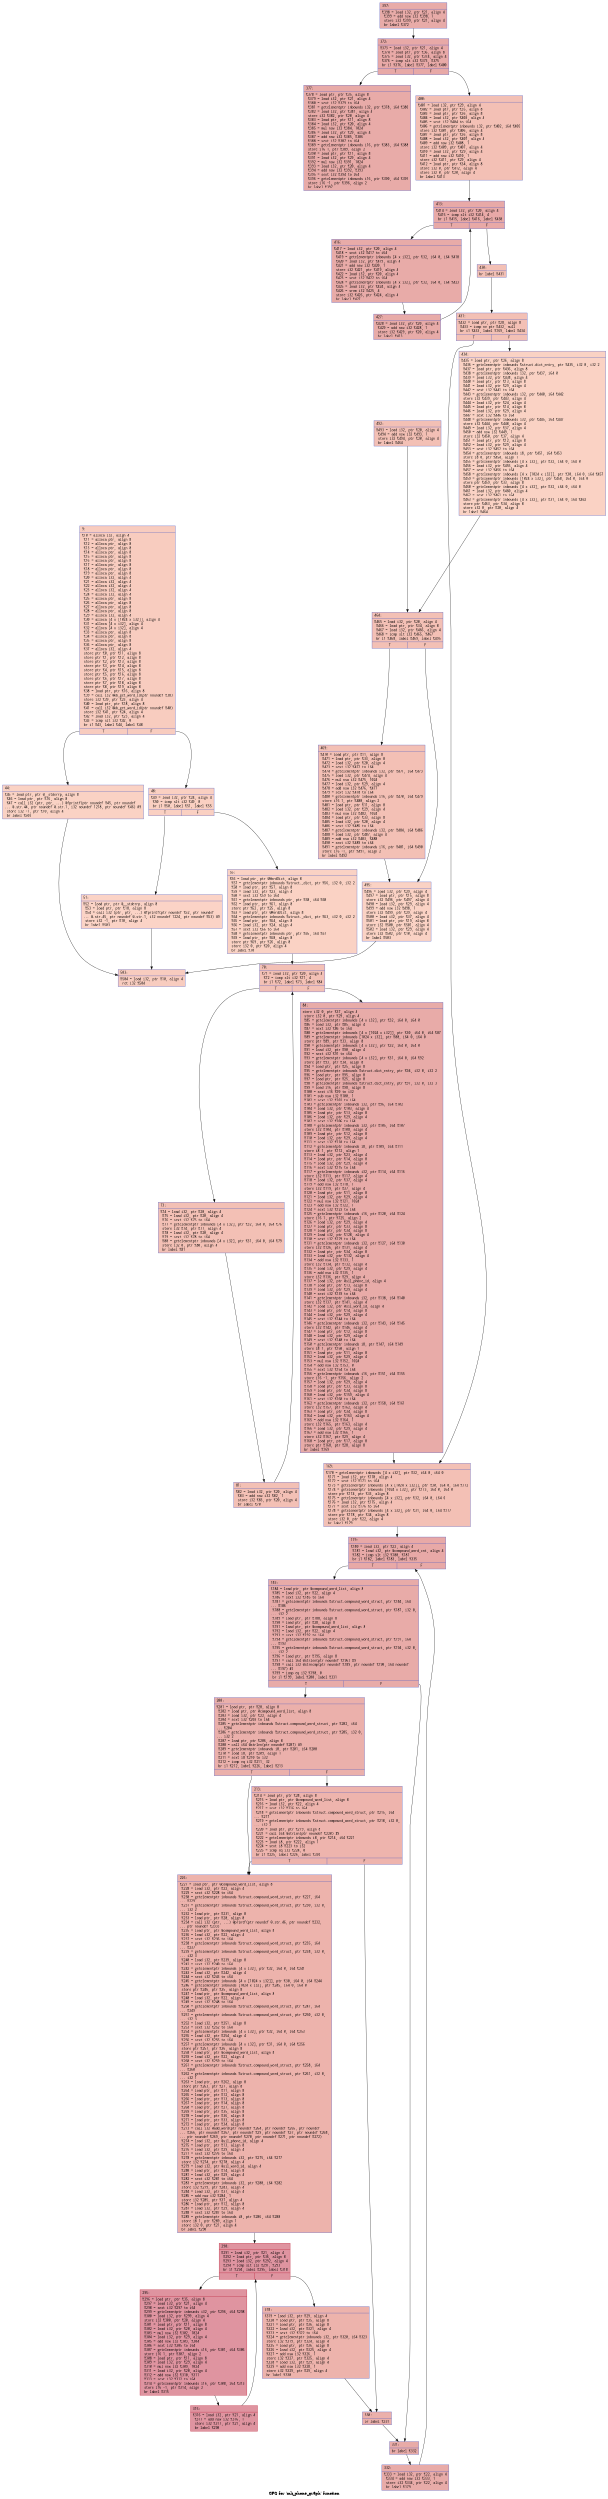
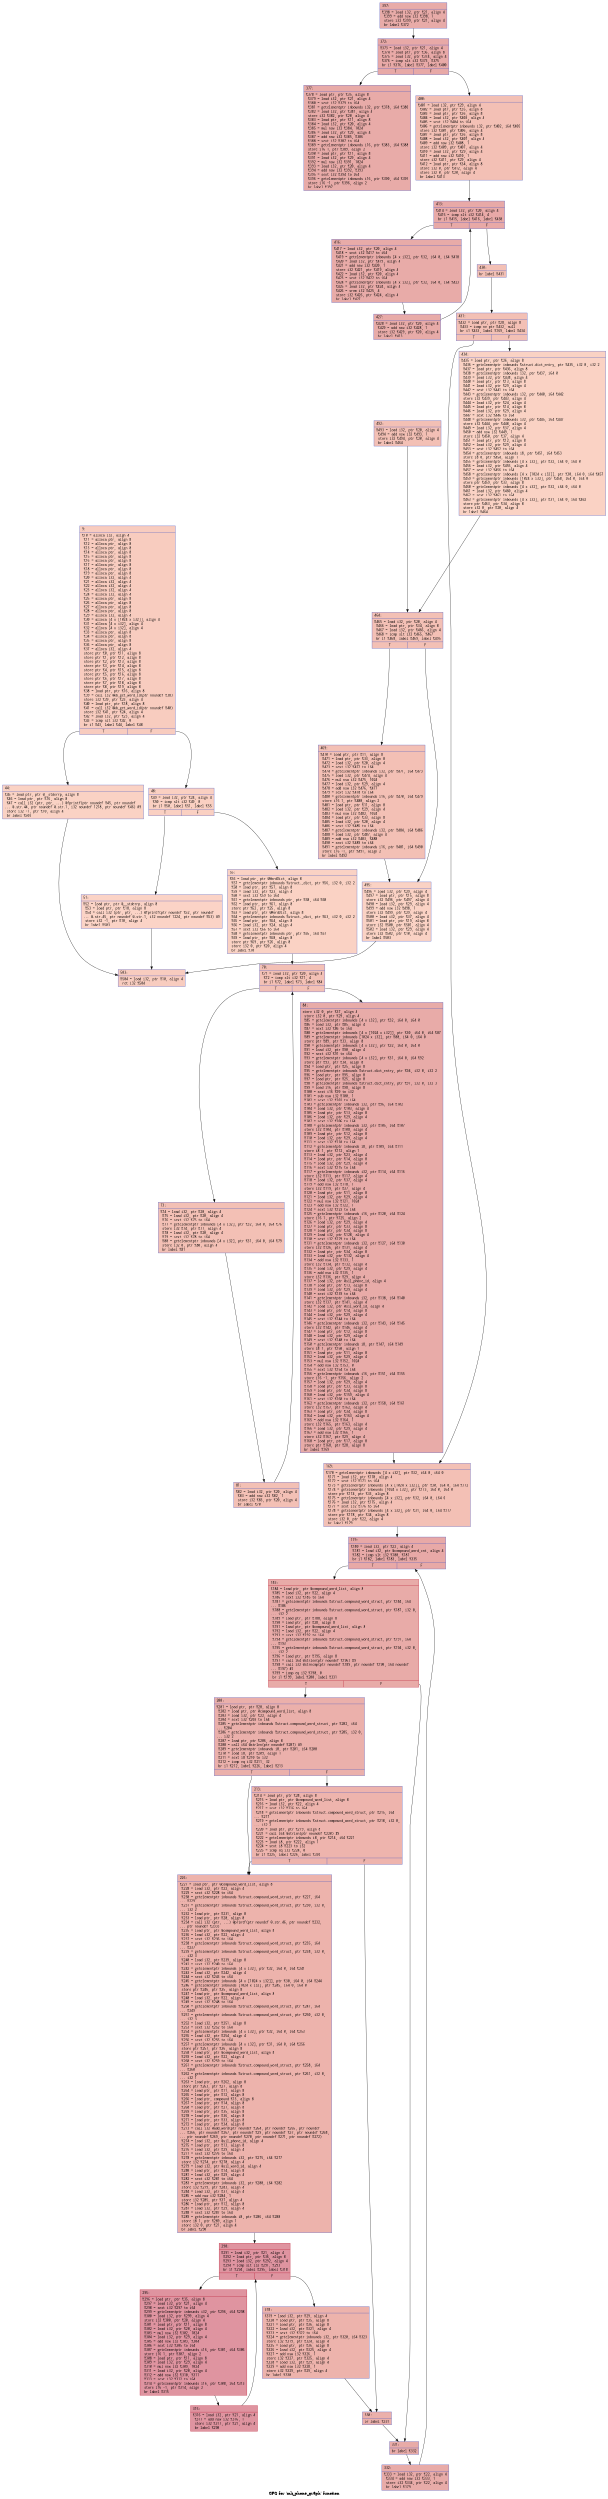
(344, 1633) -> (344, 1633)
(212, 2099) -> (217, 2099)
